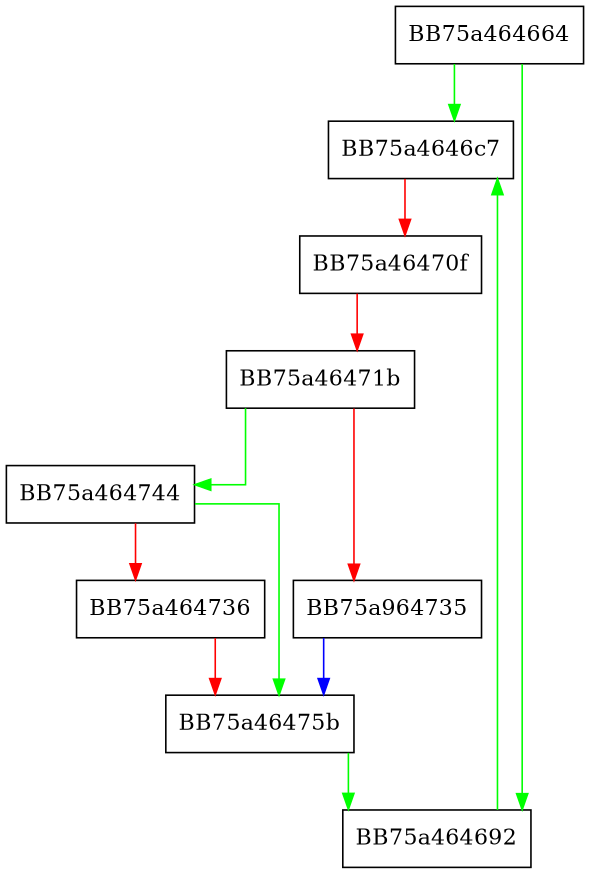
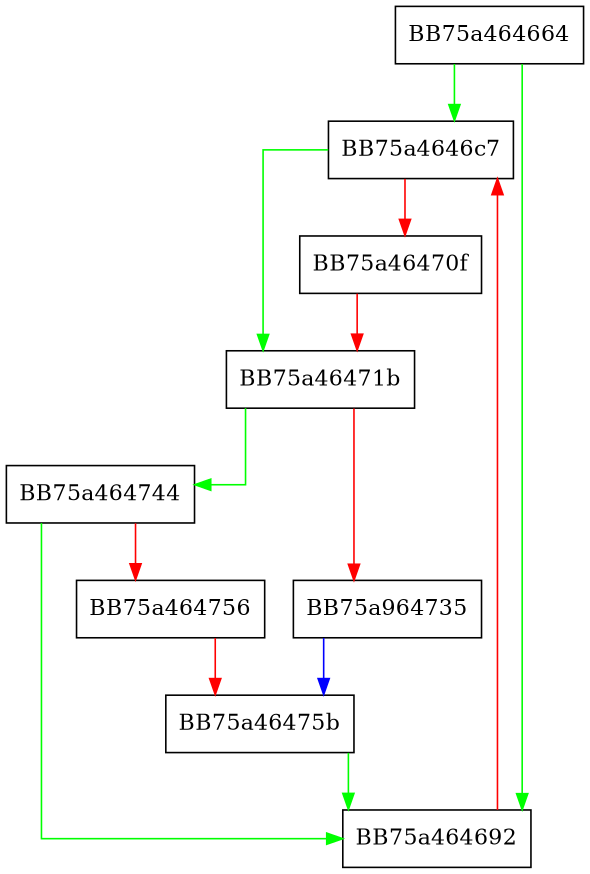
none -> (263, 210)
(497, 502) -> (497, 502)
(279, 549) -> (41, 823)
(171, 609) -> (171, 609)
